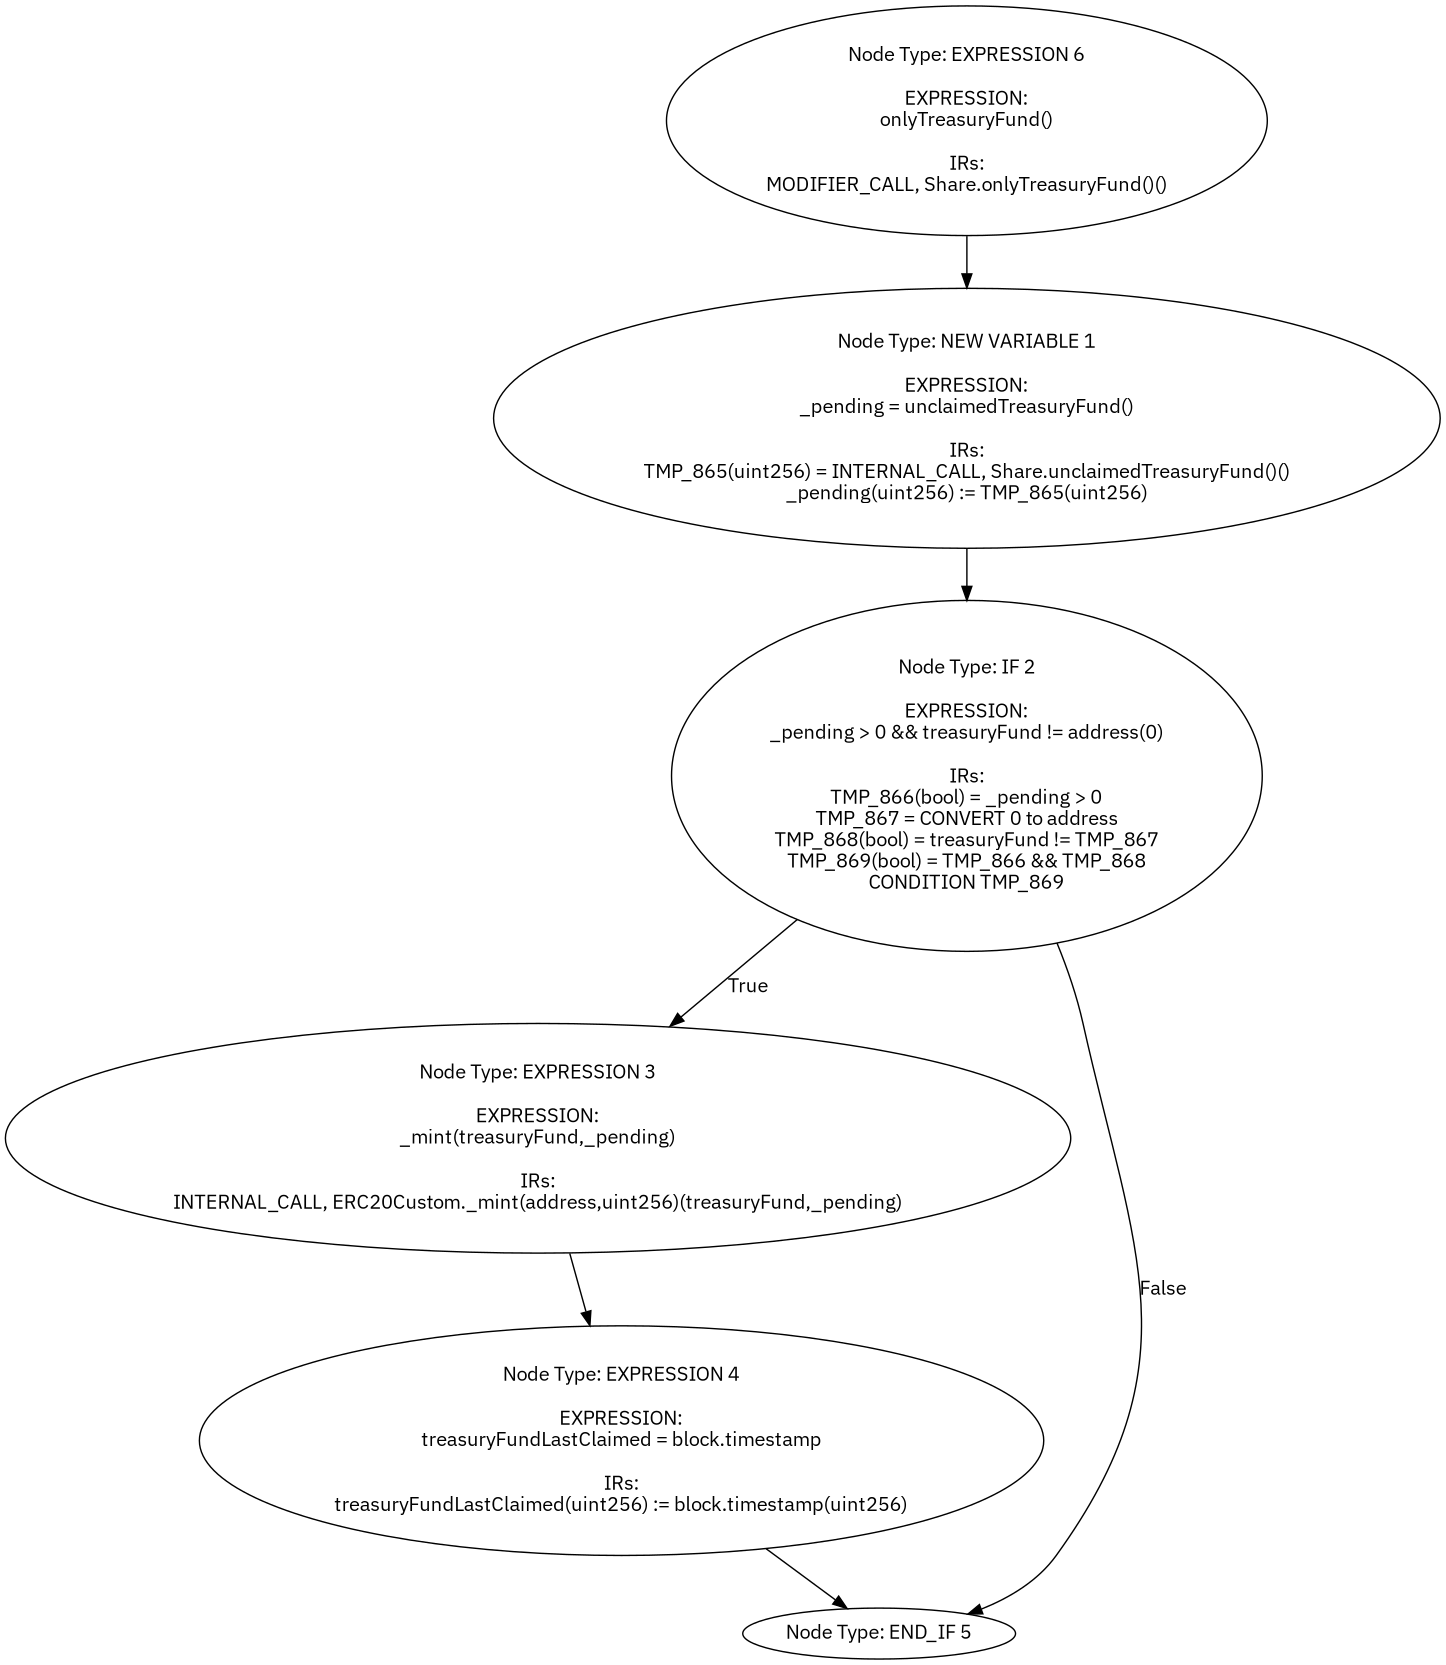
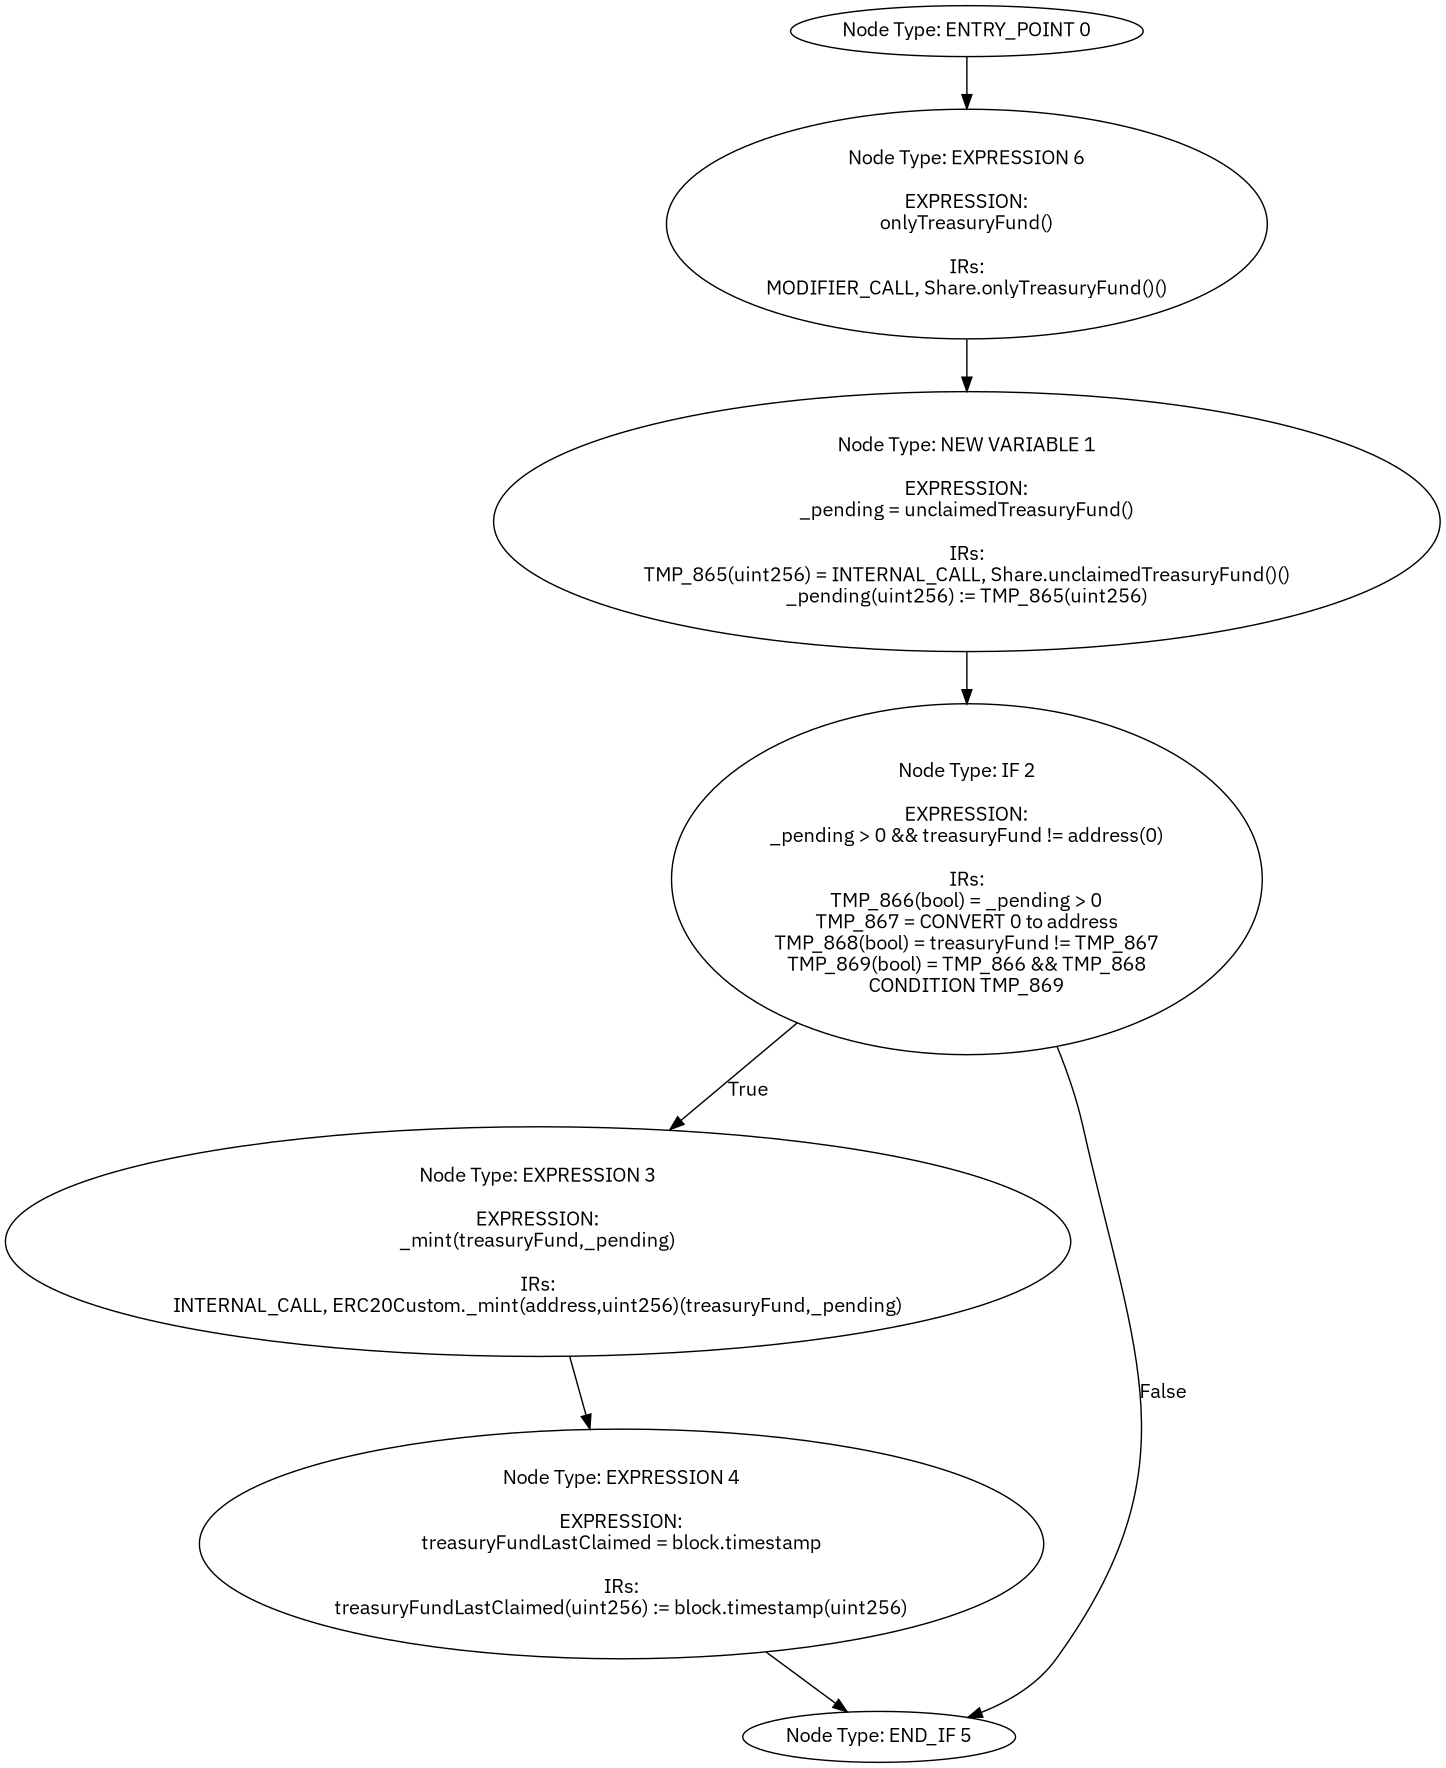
none -> (967, 31)
